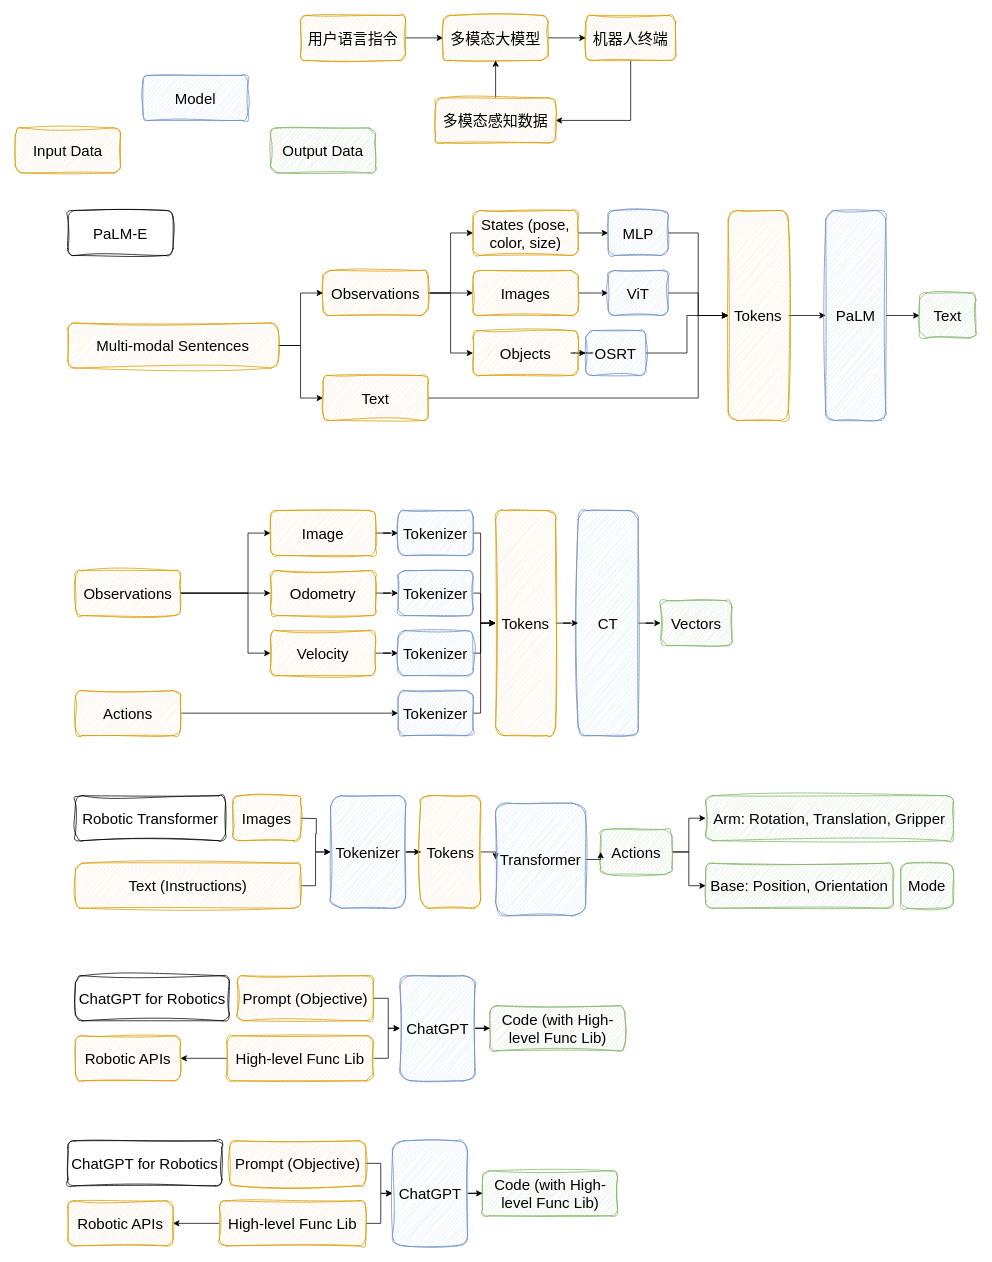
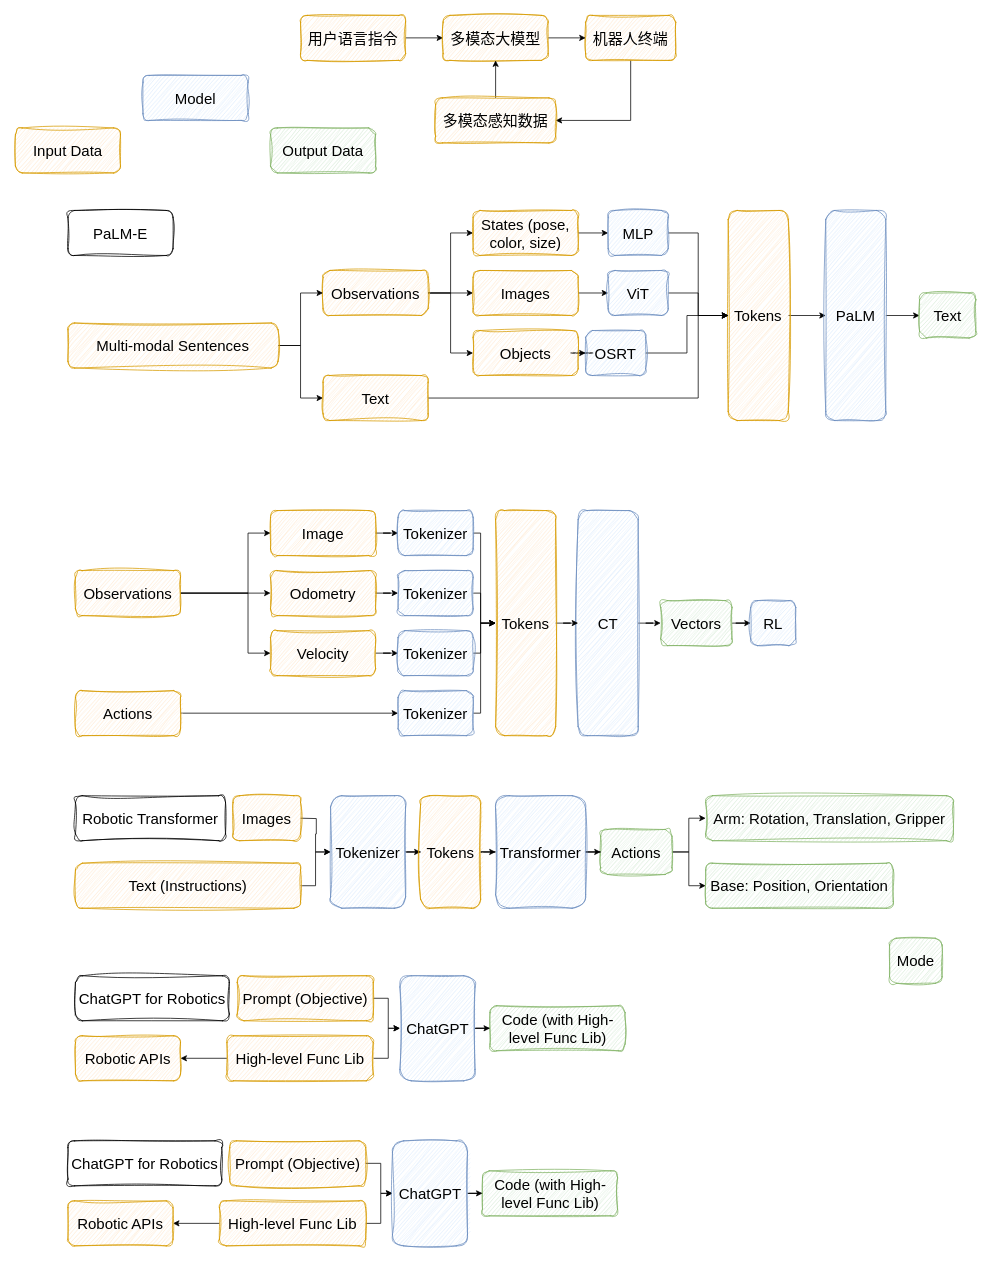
none -> (744, 623)
none -> (773, 623)
(540, 859) -> (540, 852)
(927, 885) -> (915, 960)
